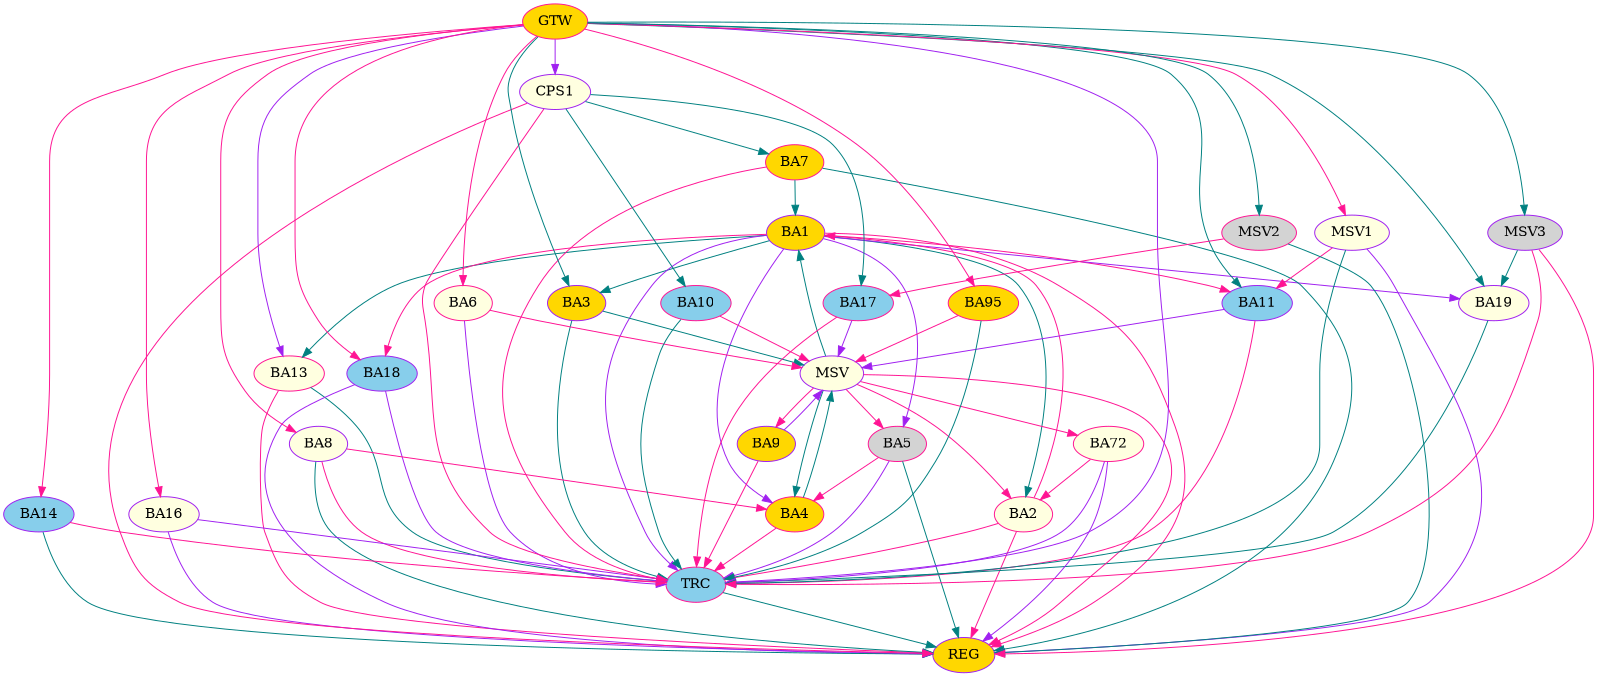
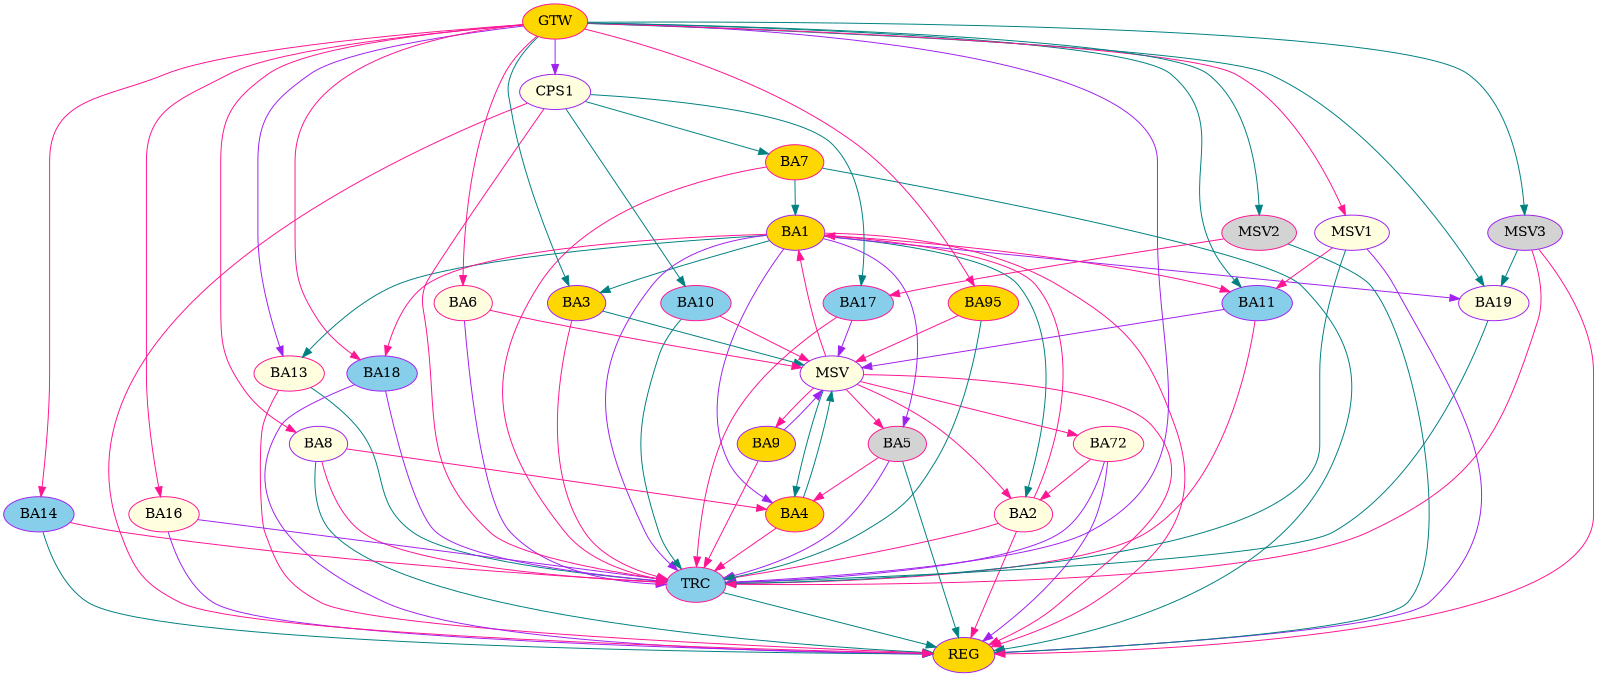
(811, 309) -> (811, 309)
(562, 472) -> (562, 472)
(164, 514) -> (164, 514)
